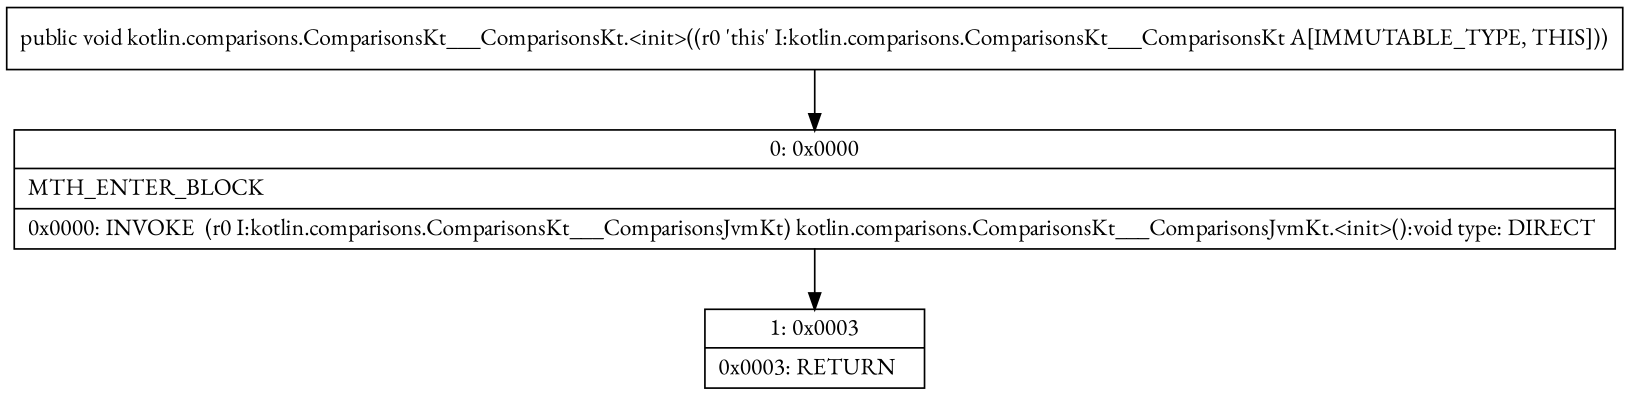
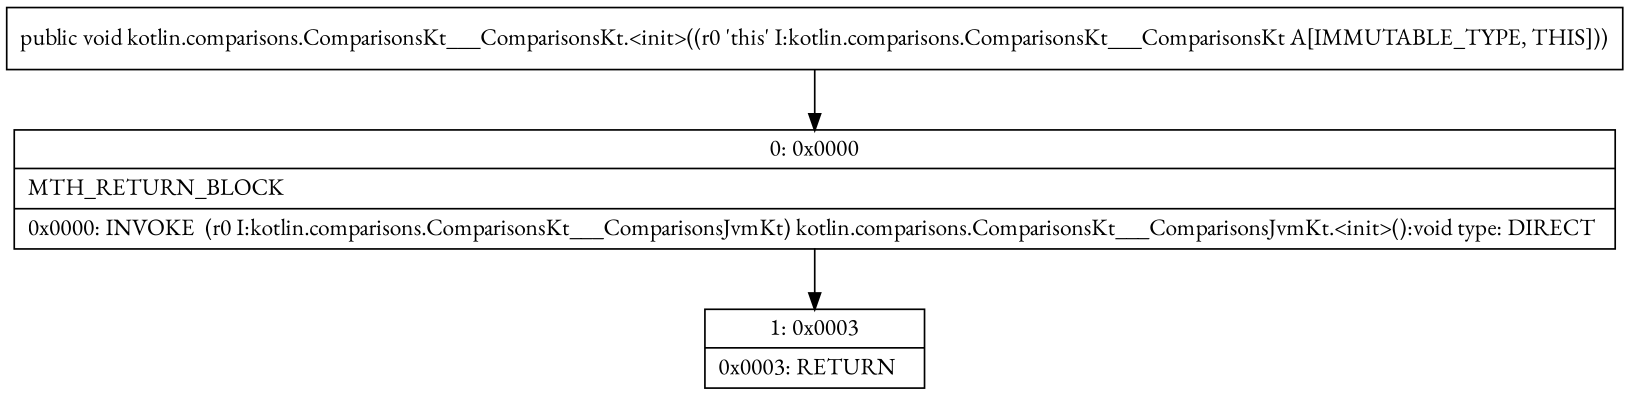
(147, 188) -> (157, 188)
